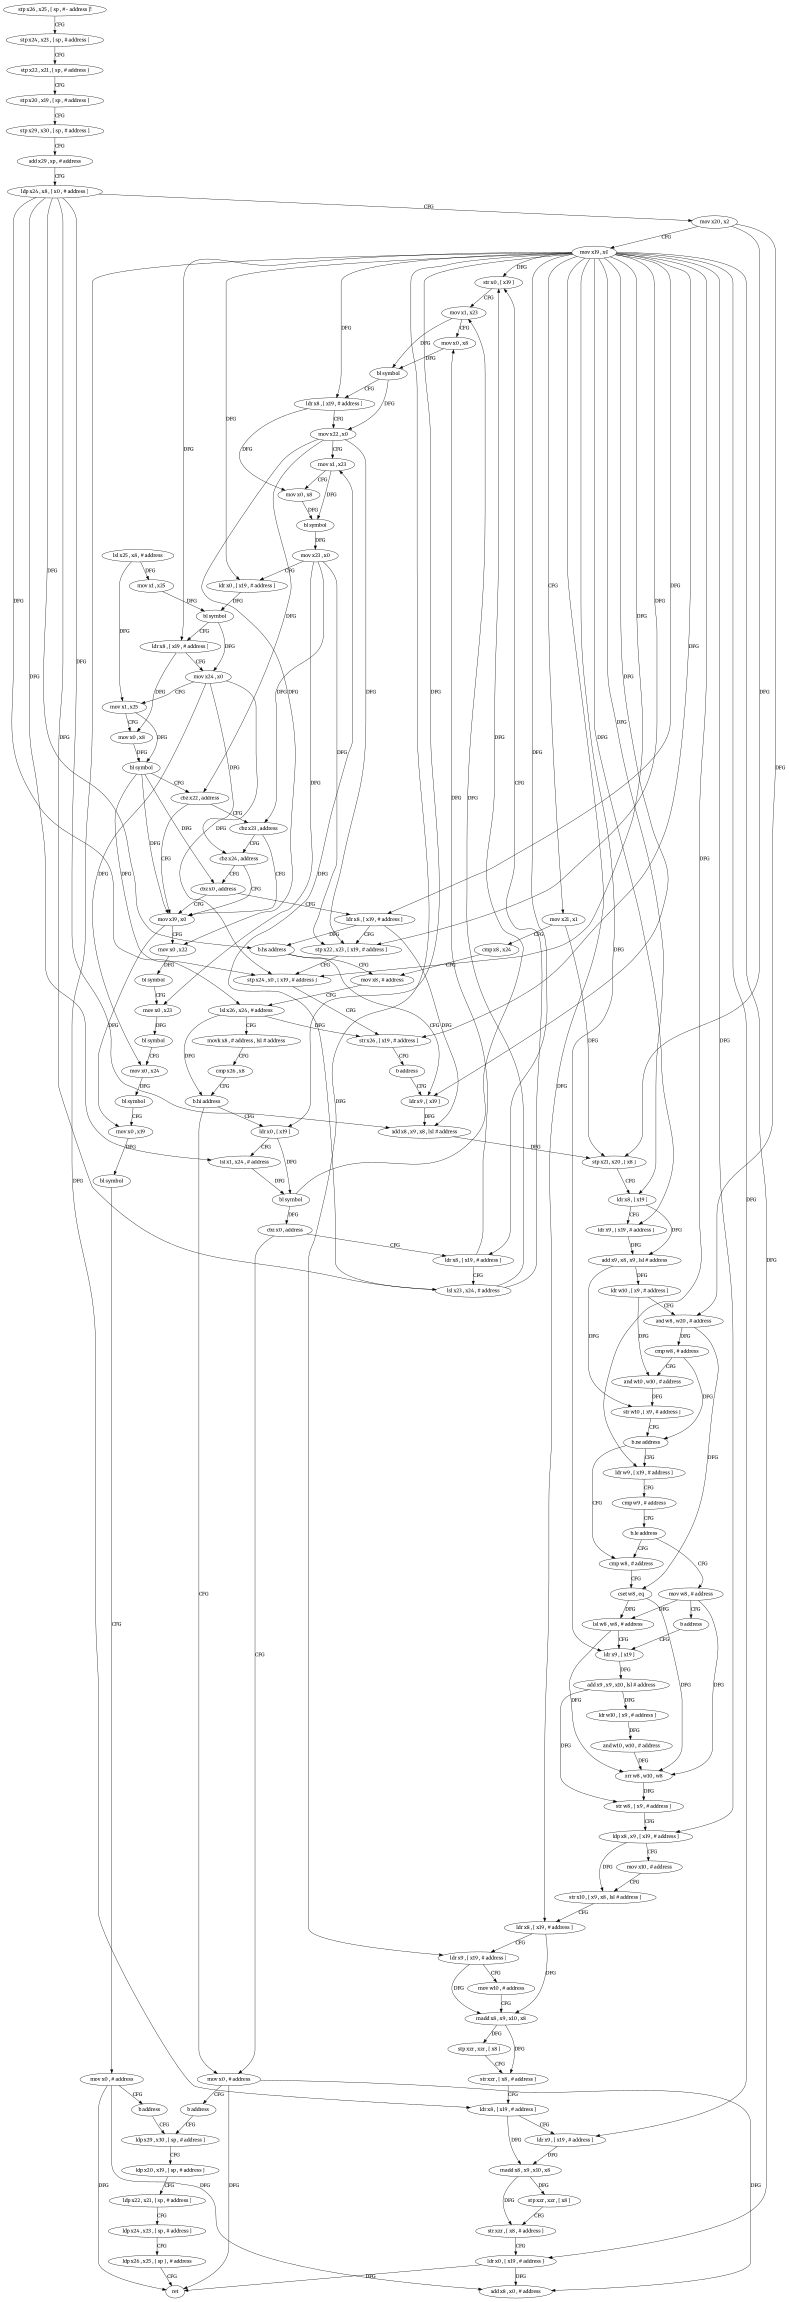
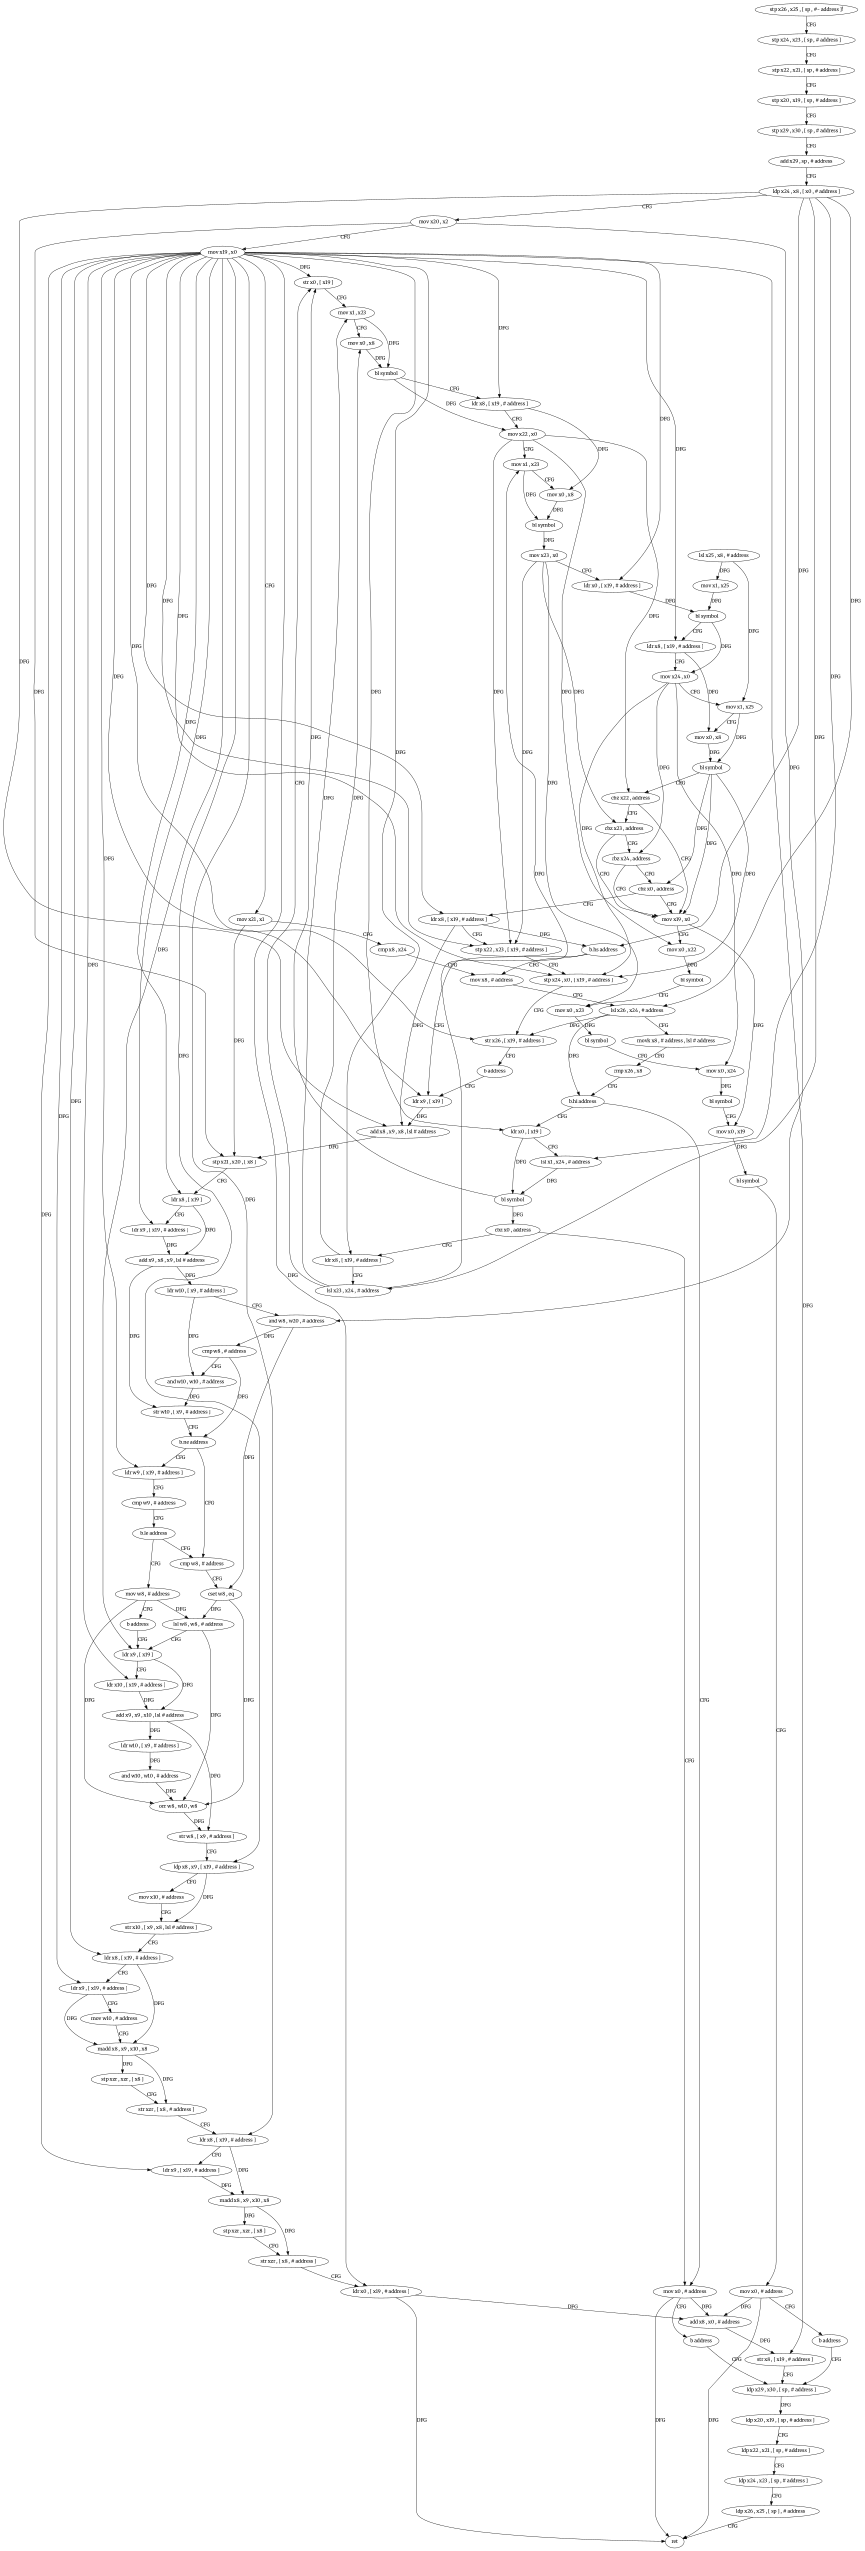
none -> (136, 1685)
(175, 2155) -> (786, 2405)
none -> (785, 2360)
